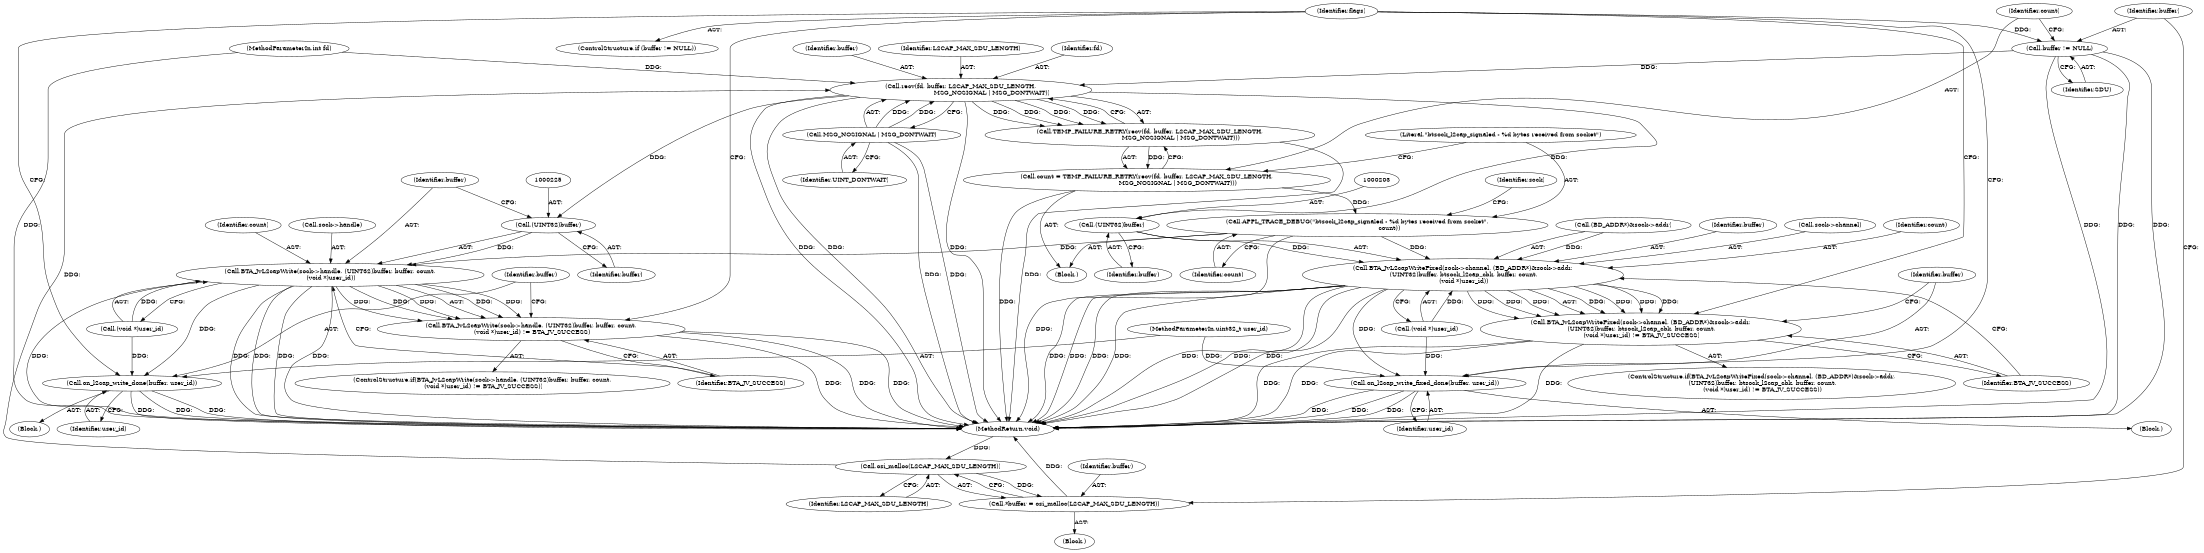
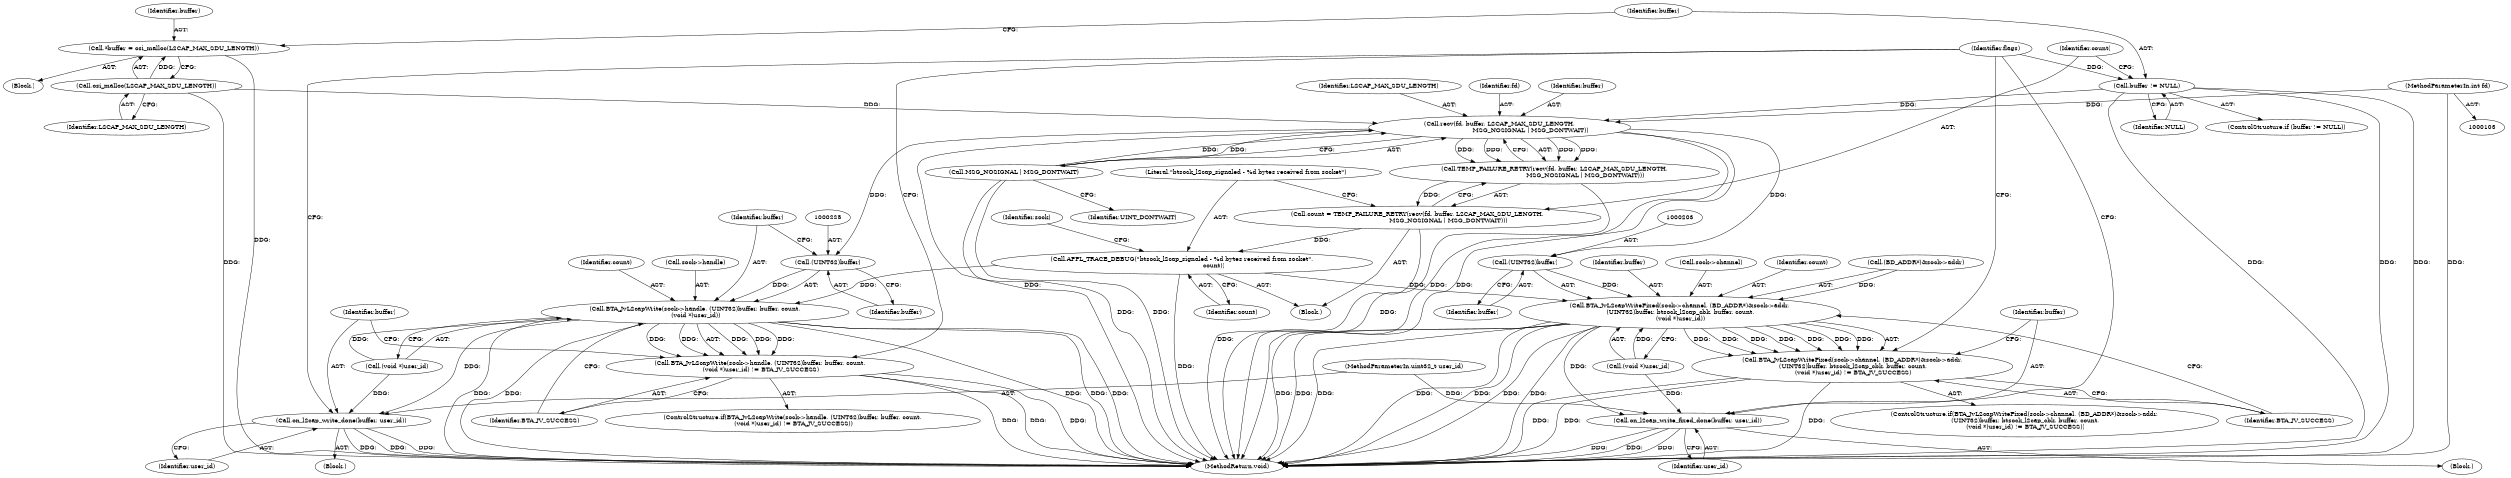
(981, 16) -> (2214, 106)
(2087, 90) -> (2159, 127)
none -> (2482, 127)
(843, 157) -> none
(972, 447) -> (353, 456)
